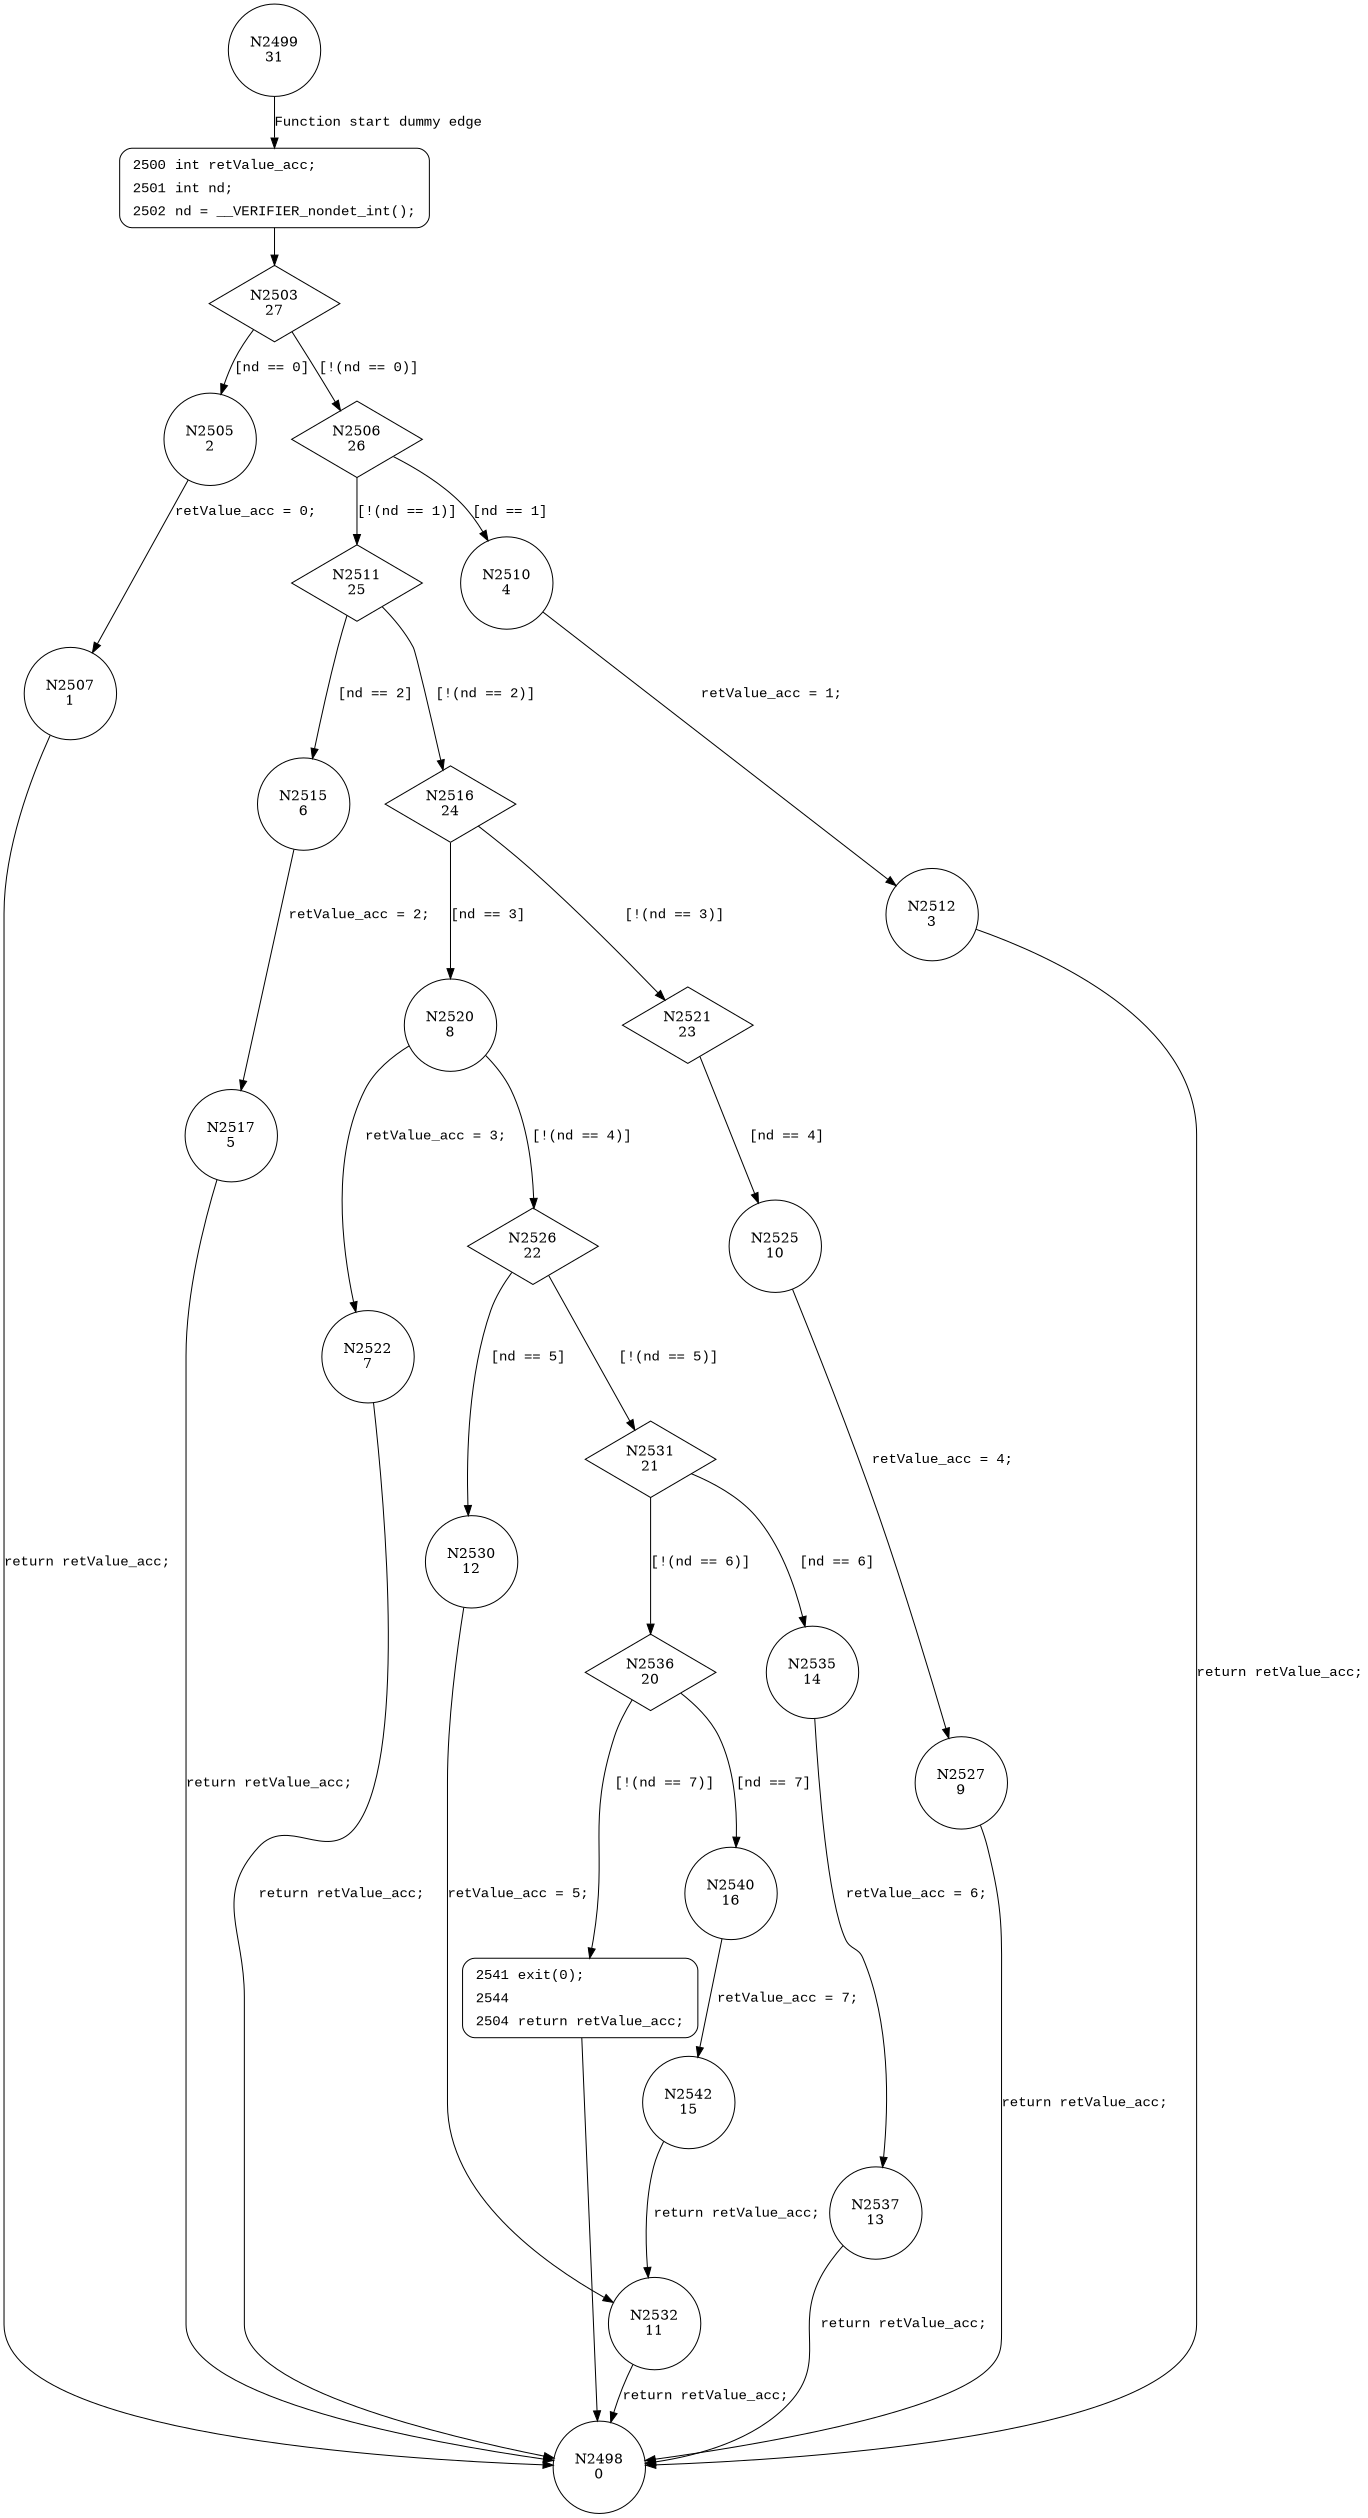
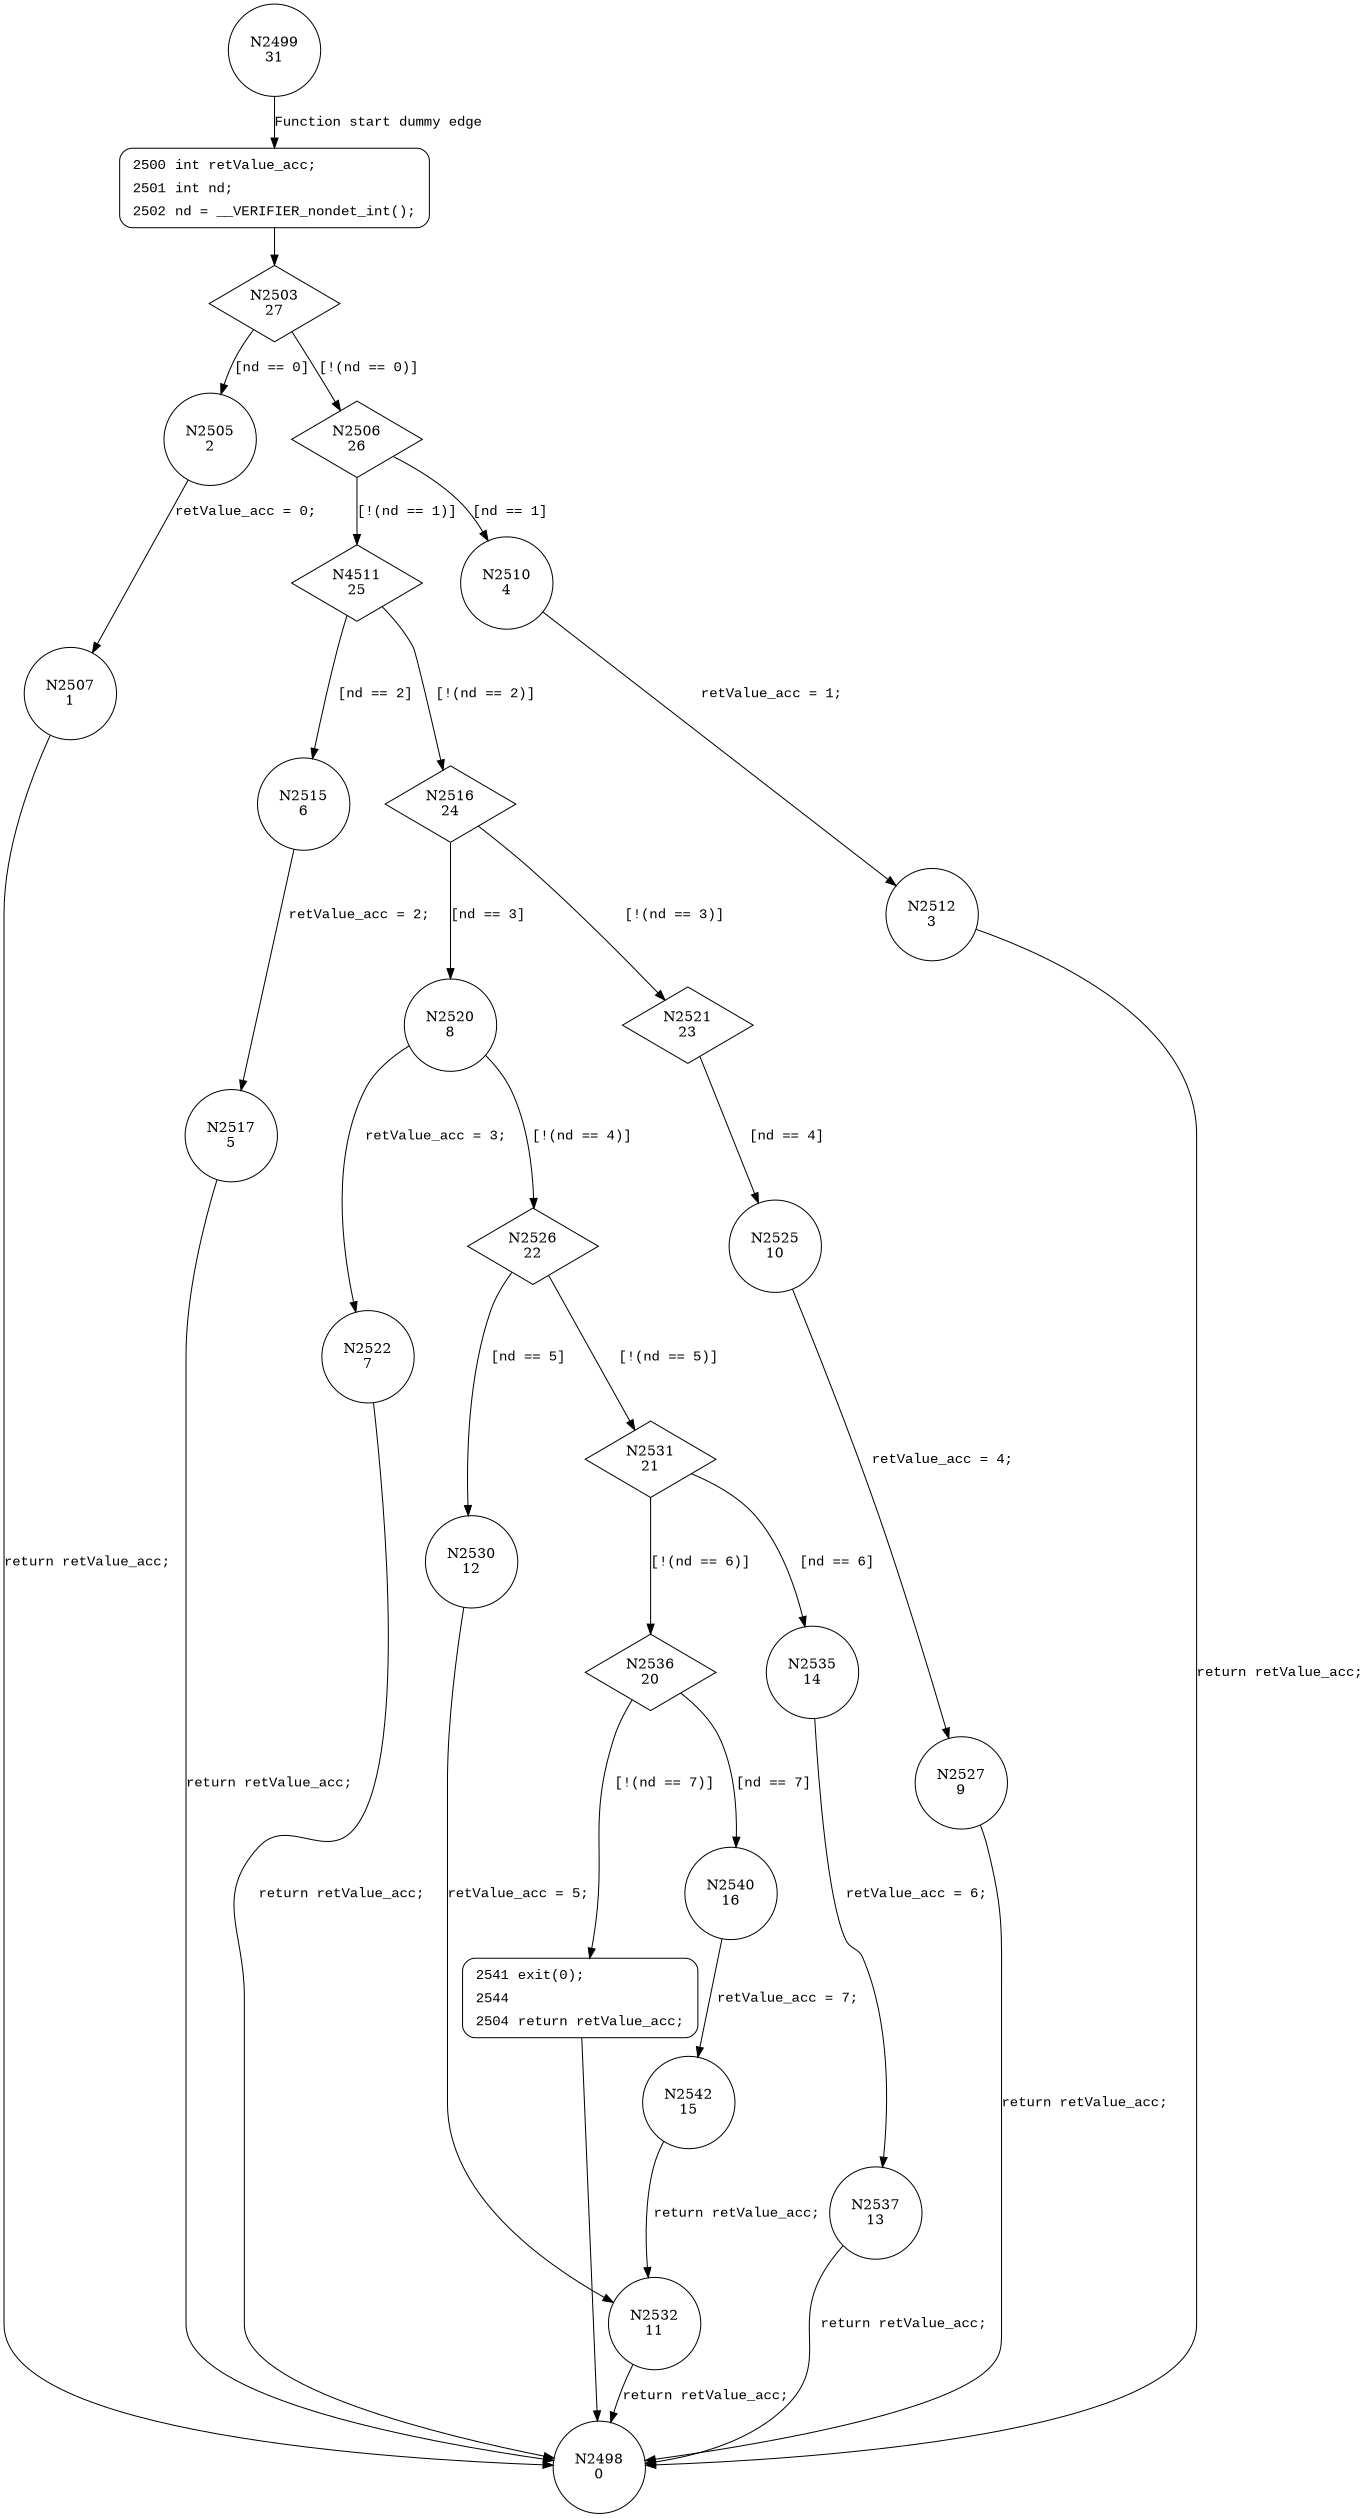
(357, 583) -> (357, 583)
